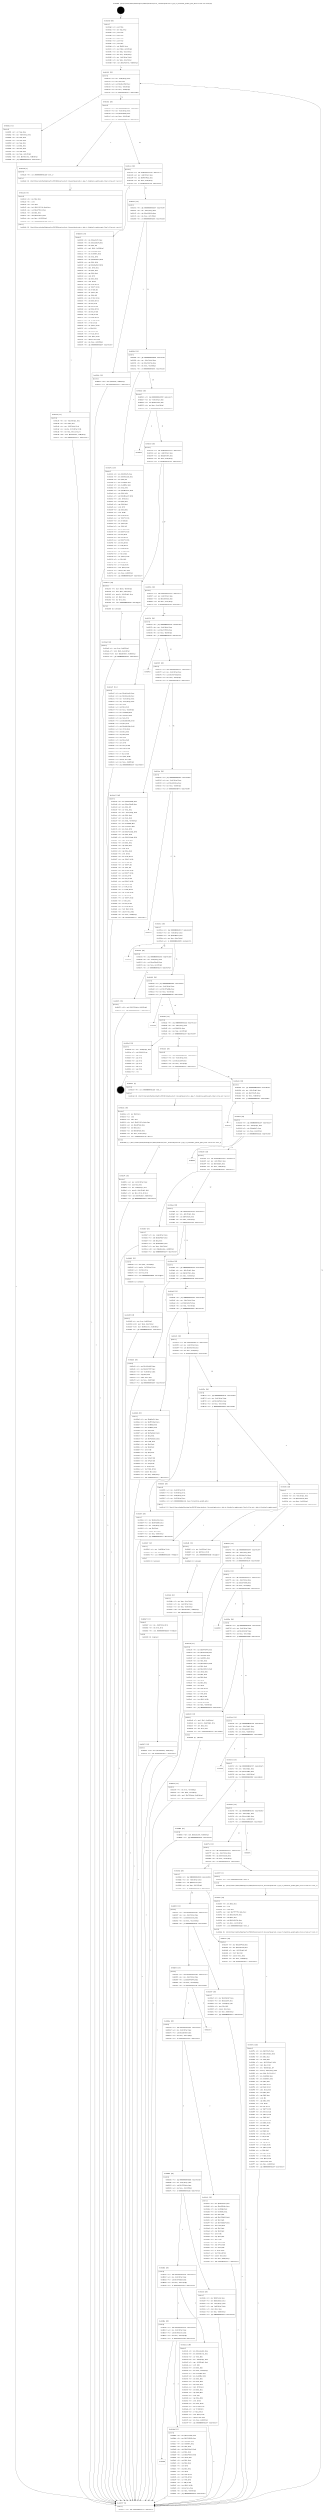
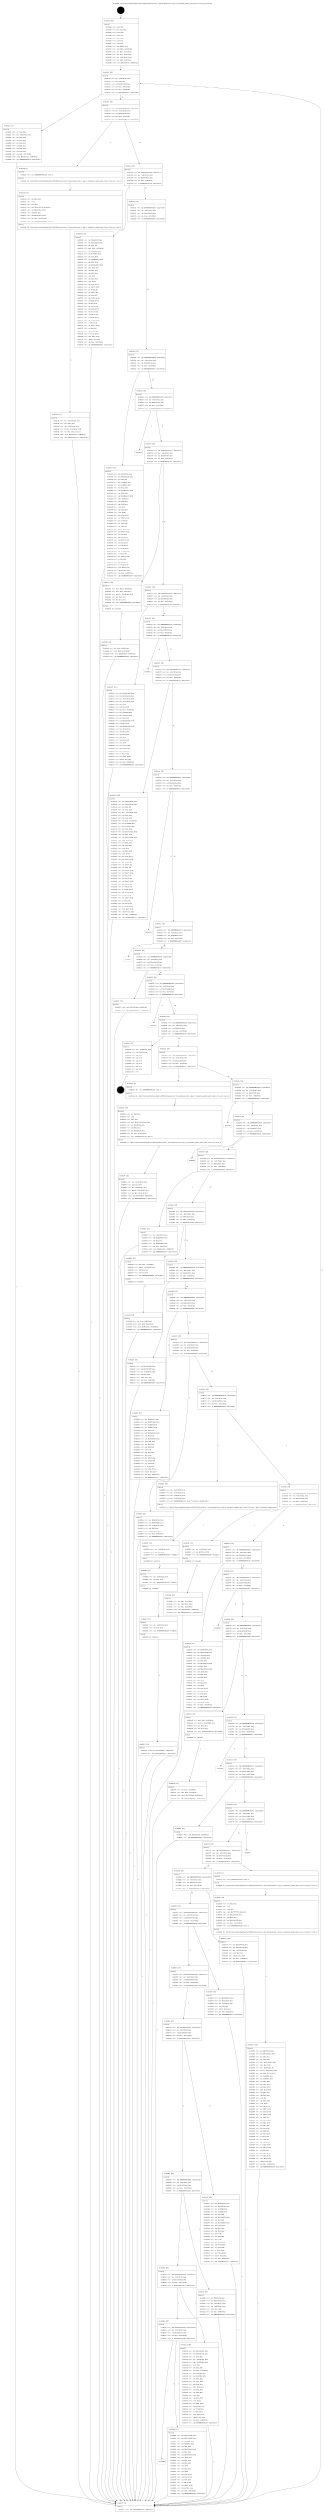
(111, 380) -> none
(175, 959) -> (159, 972)
none -> (159, 1580)
(207, 2030) -> none
